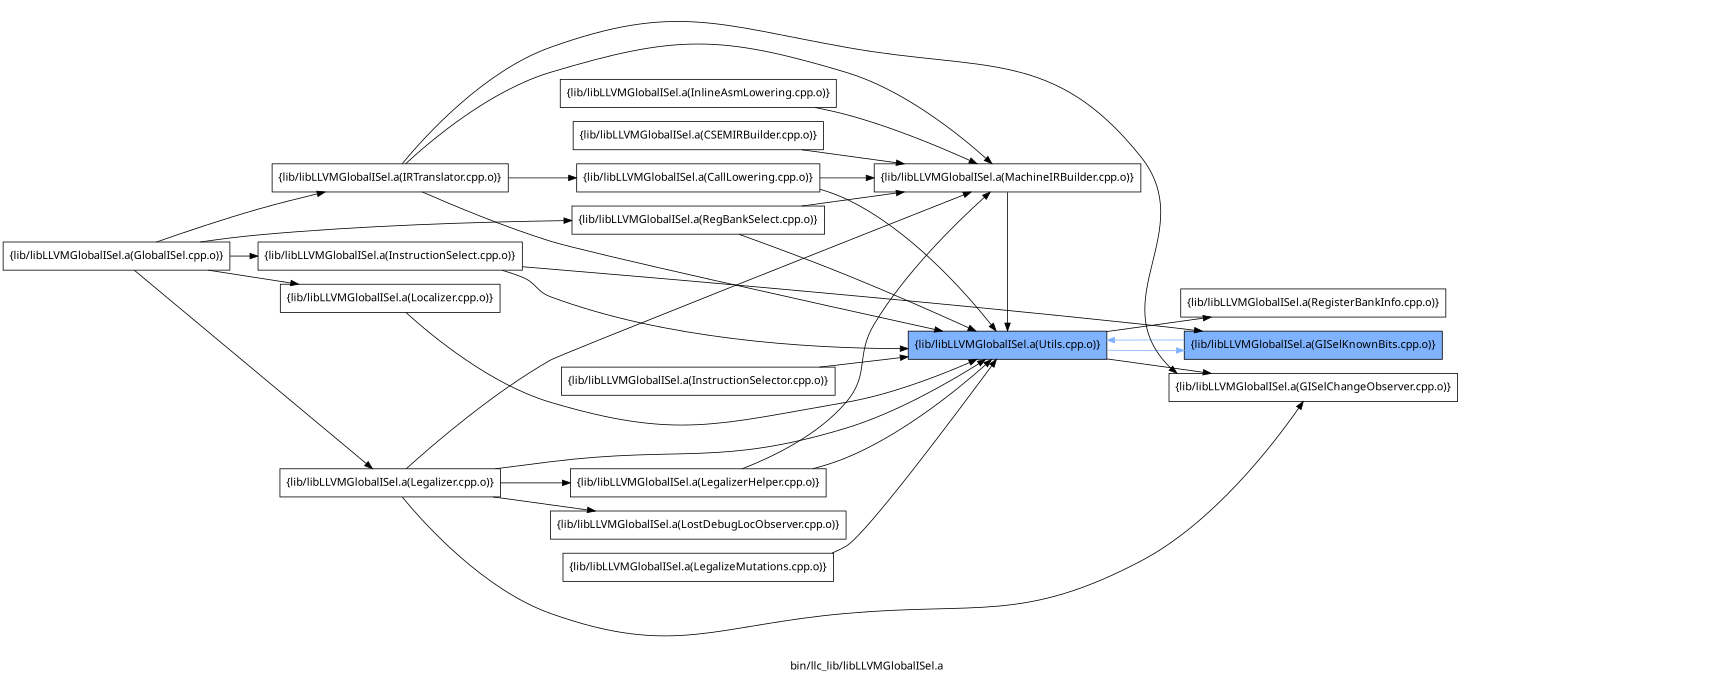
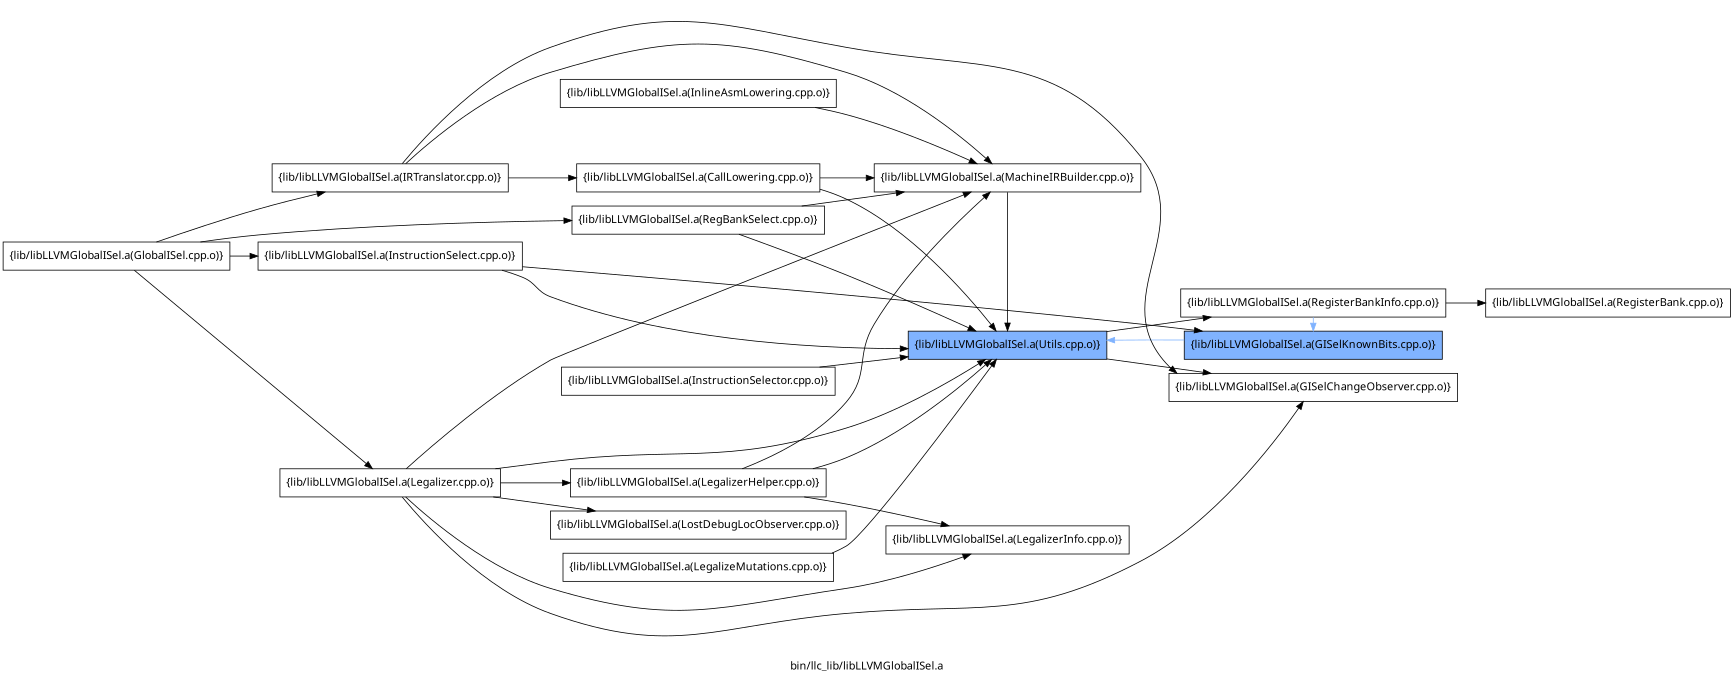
(698, 136) -> none
(675, 271) -> none
(390, 298) -> none
none -> (1608, 303)
(1142, 350) -> (1313, 320)
none -> (1008, 540)
